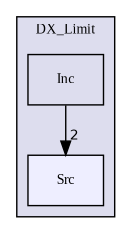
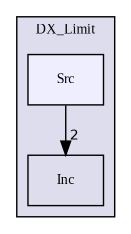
(66, 123) -> (66, 123)
